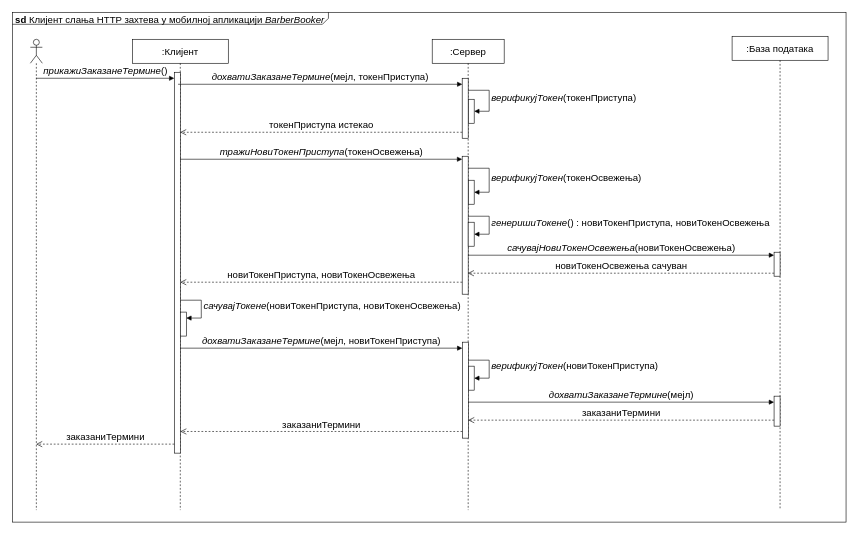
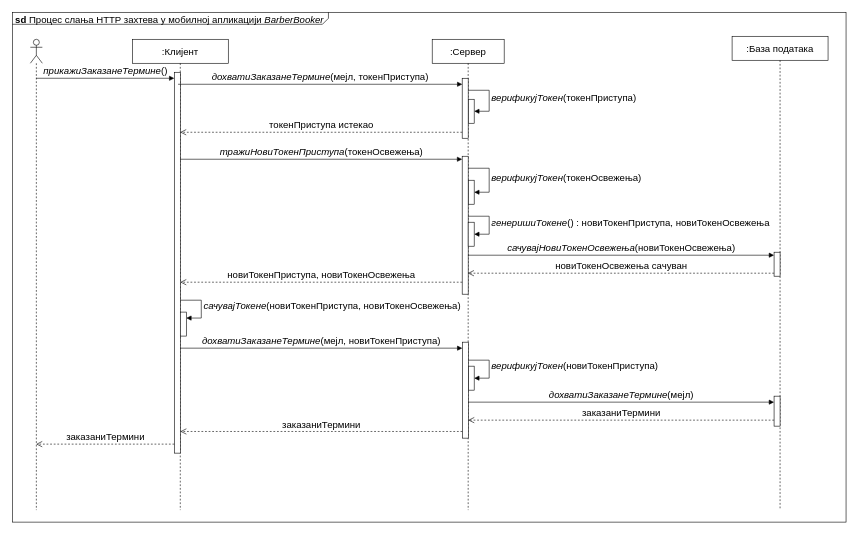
(176, 18) -> (173, 18)
